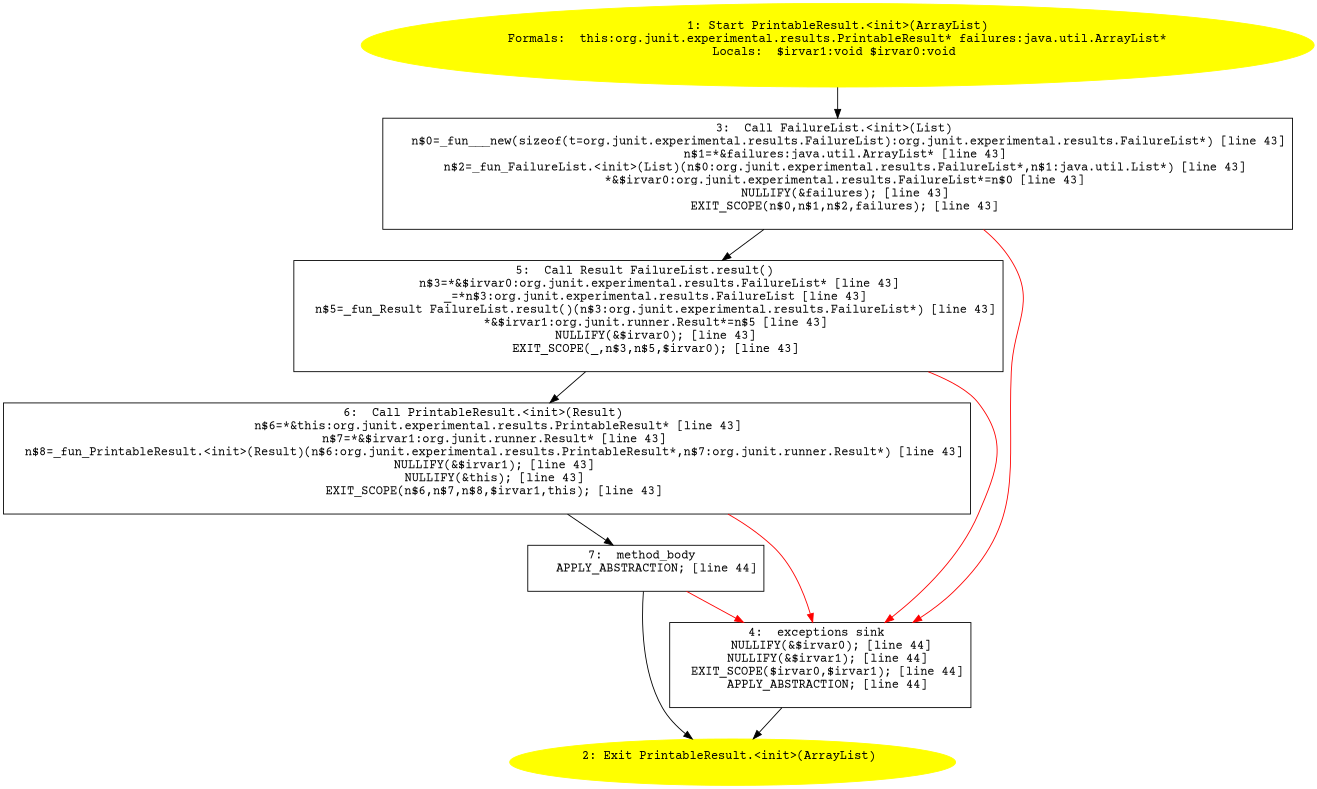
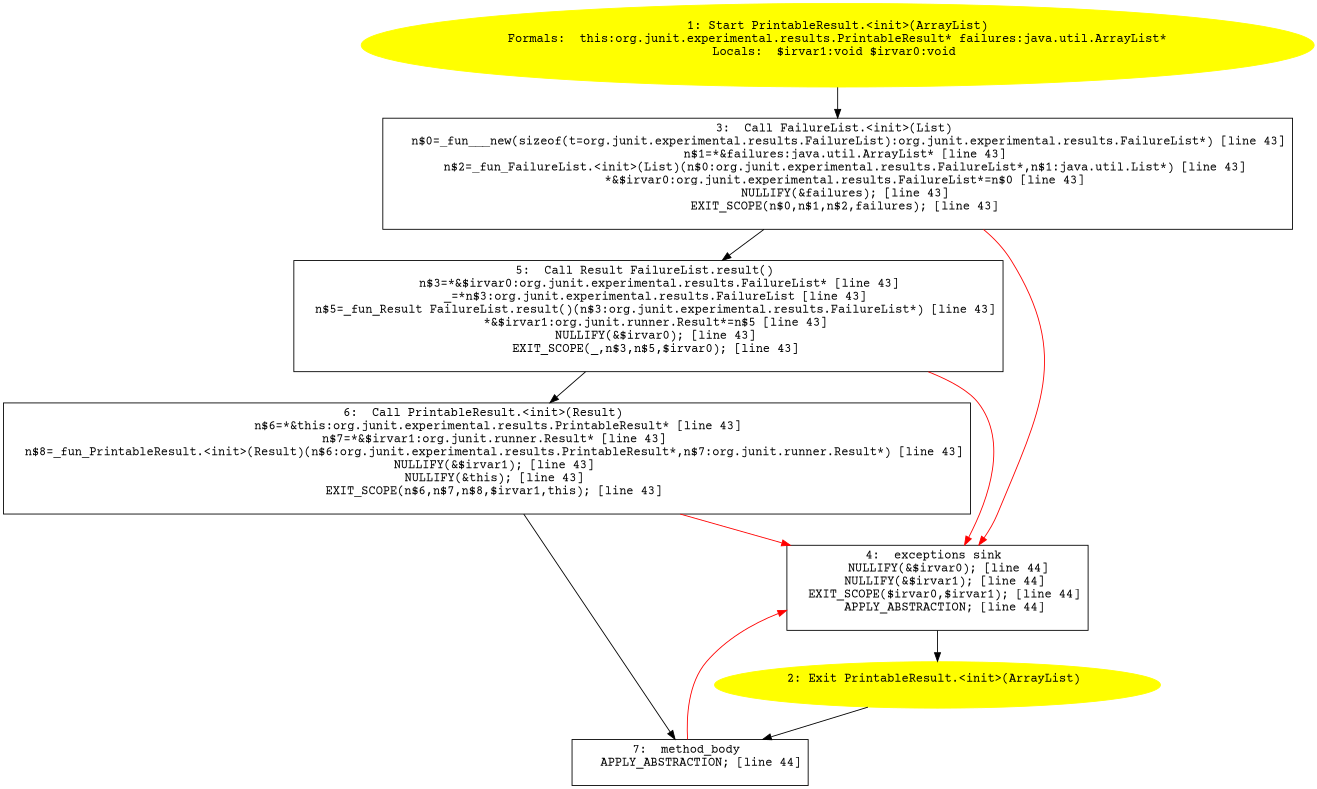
(648, 668) -> (820, 722)
